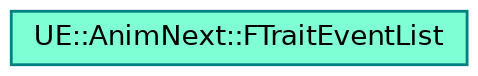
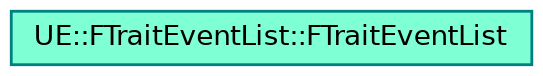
(239, 38) -> (272, 38)
